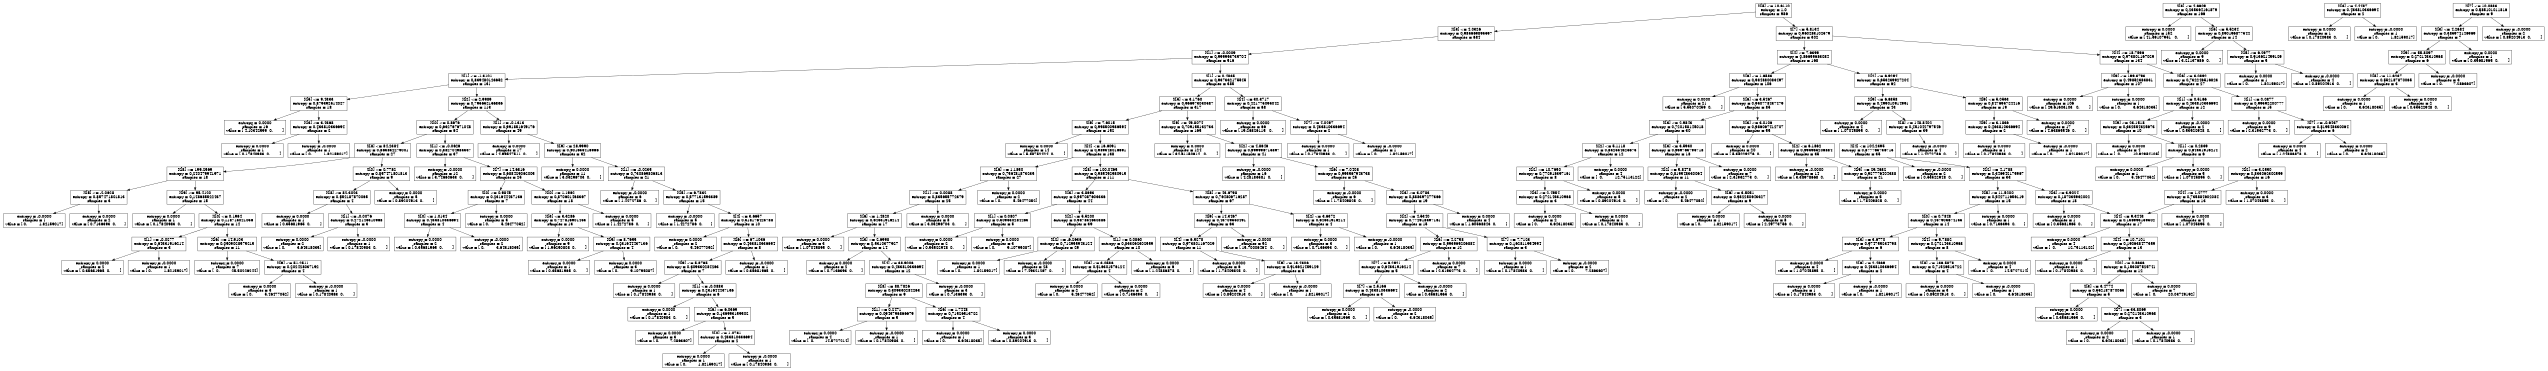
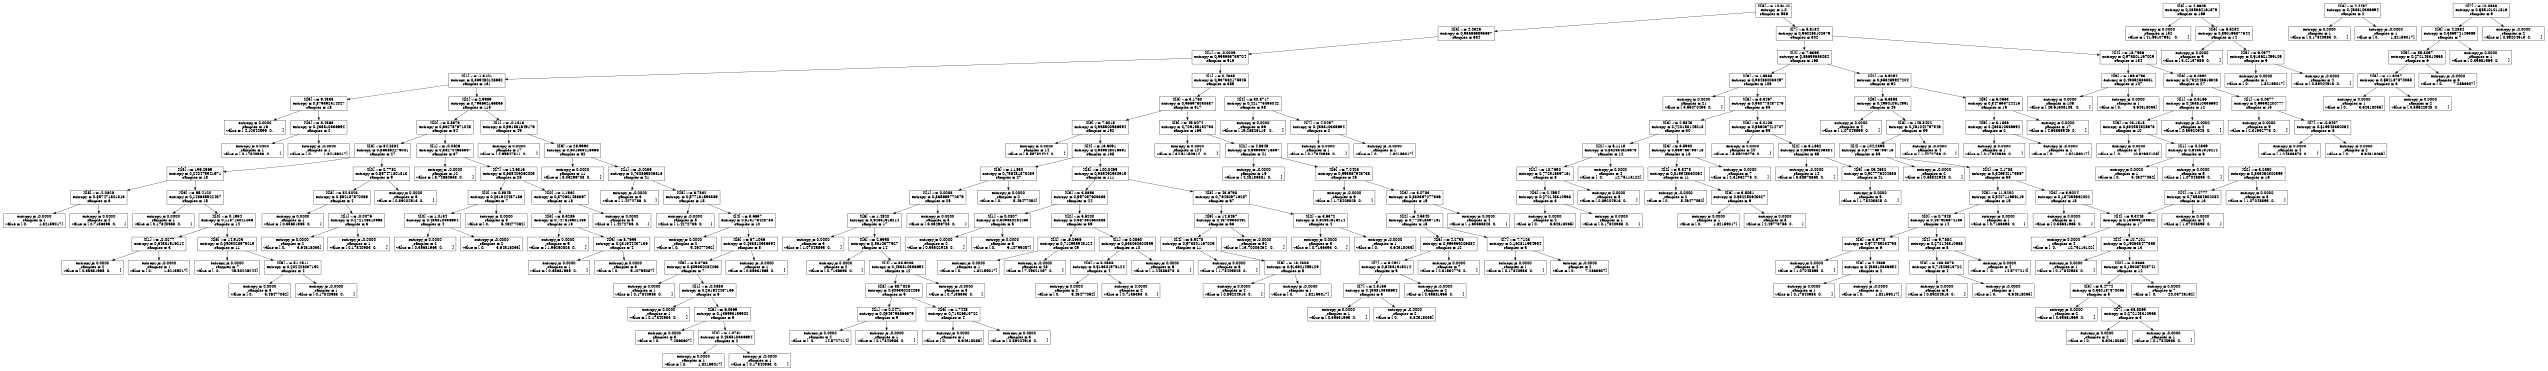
(1235, 91) -> none
none -> (1892, 138)
none -> (896, 278)
